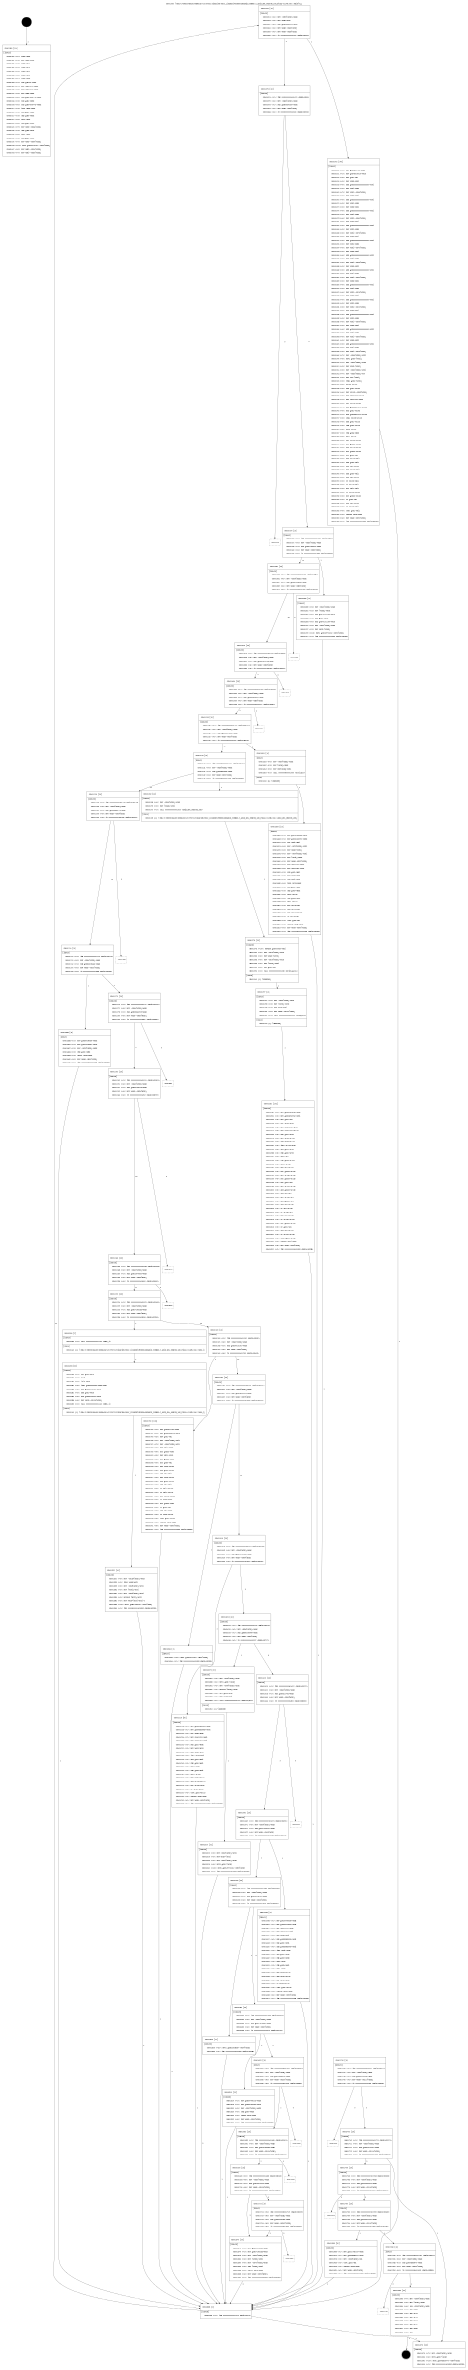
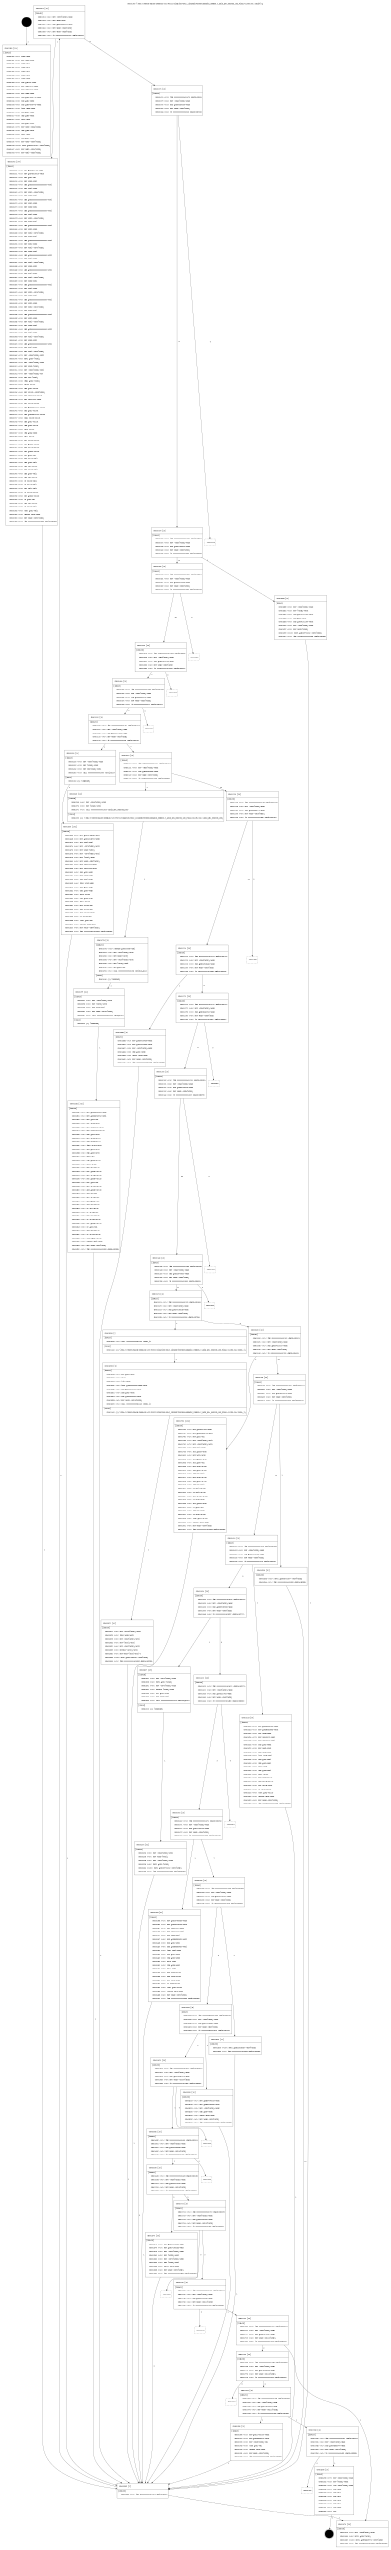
(269, 2233) -> (203, 2254)
